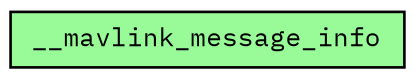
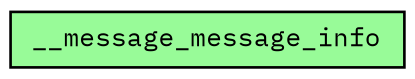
(207, 40) -> (207, 40)
